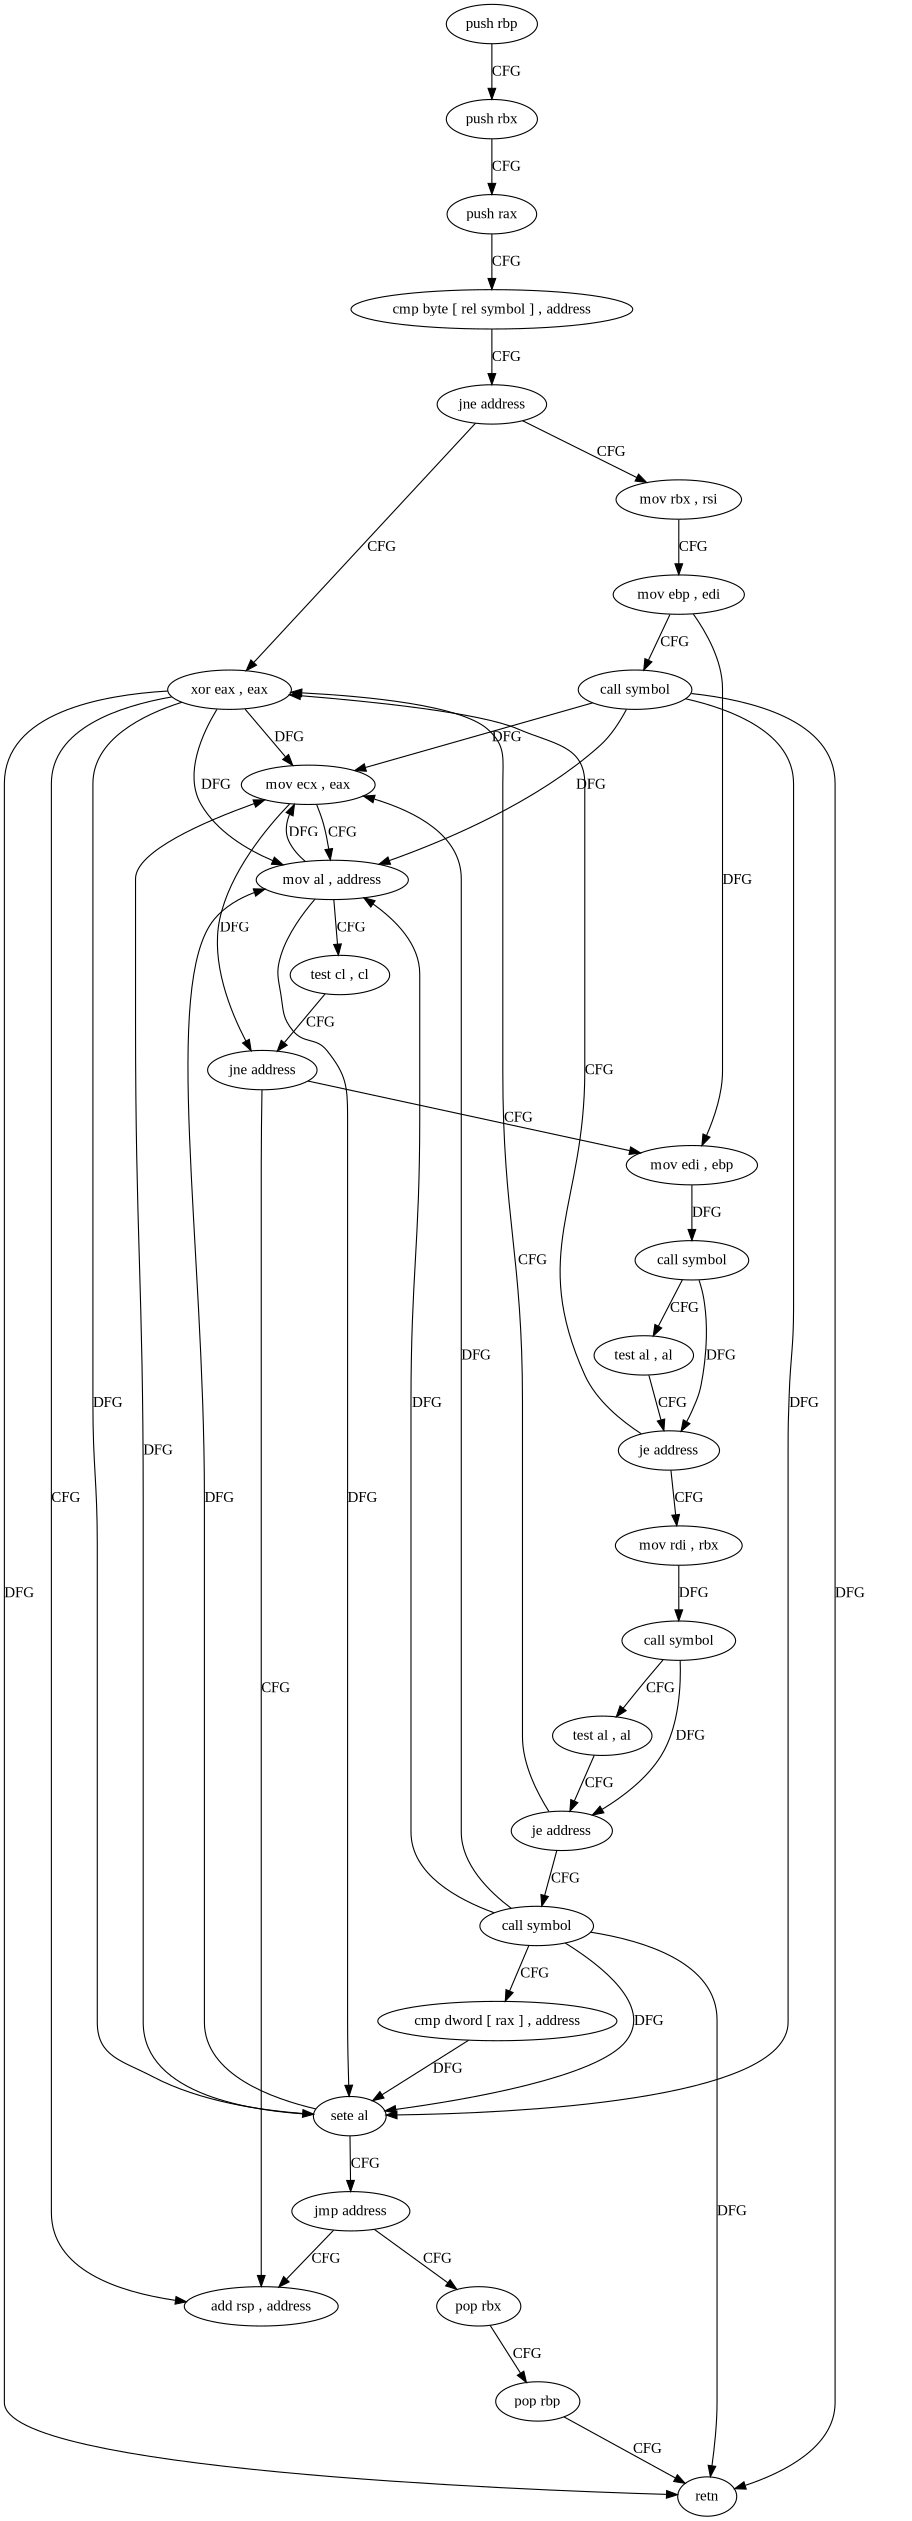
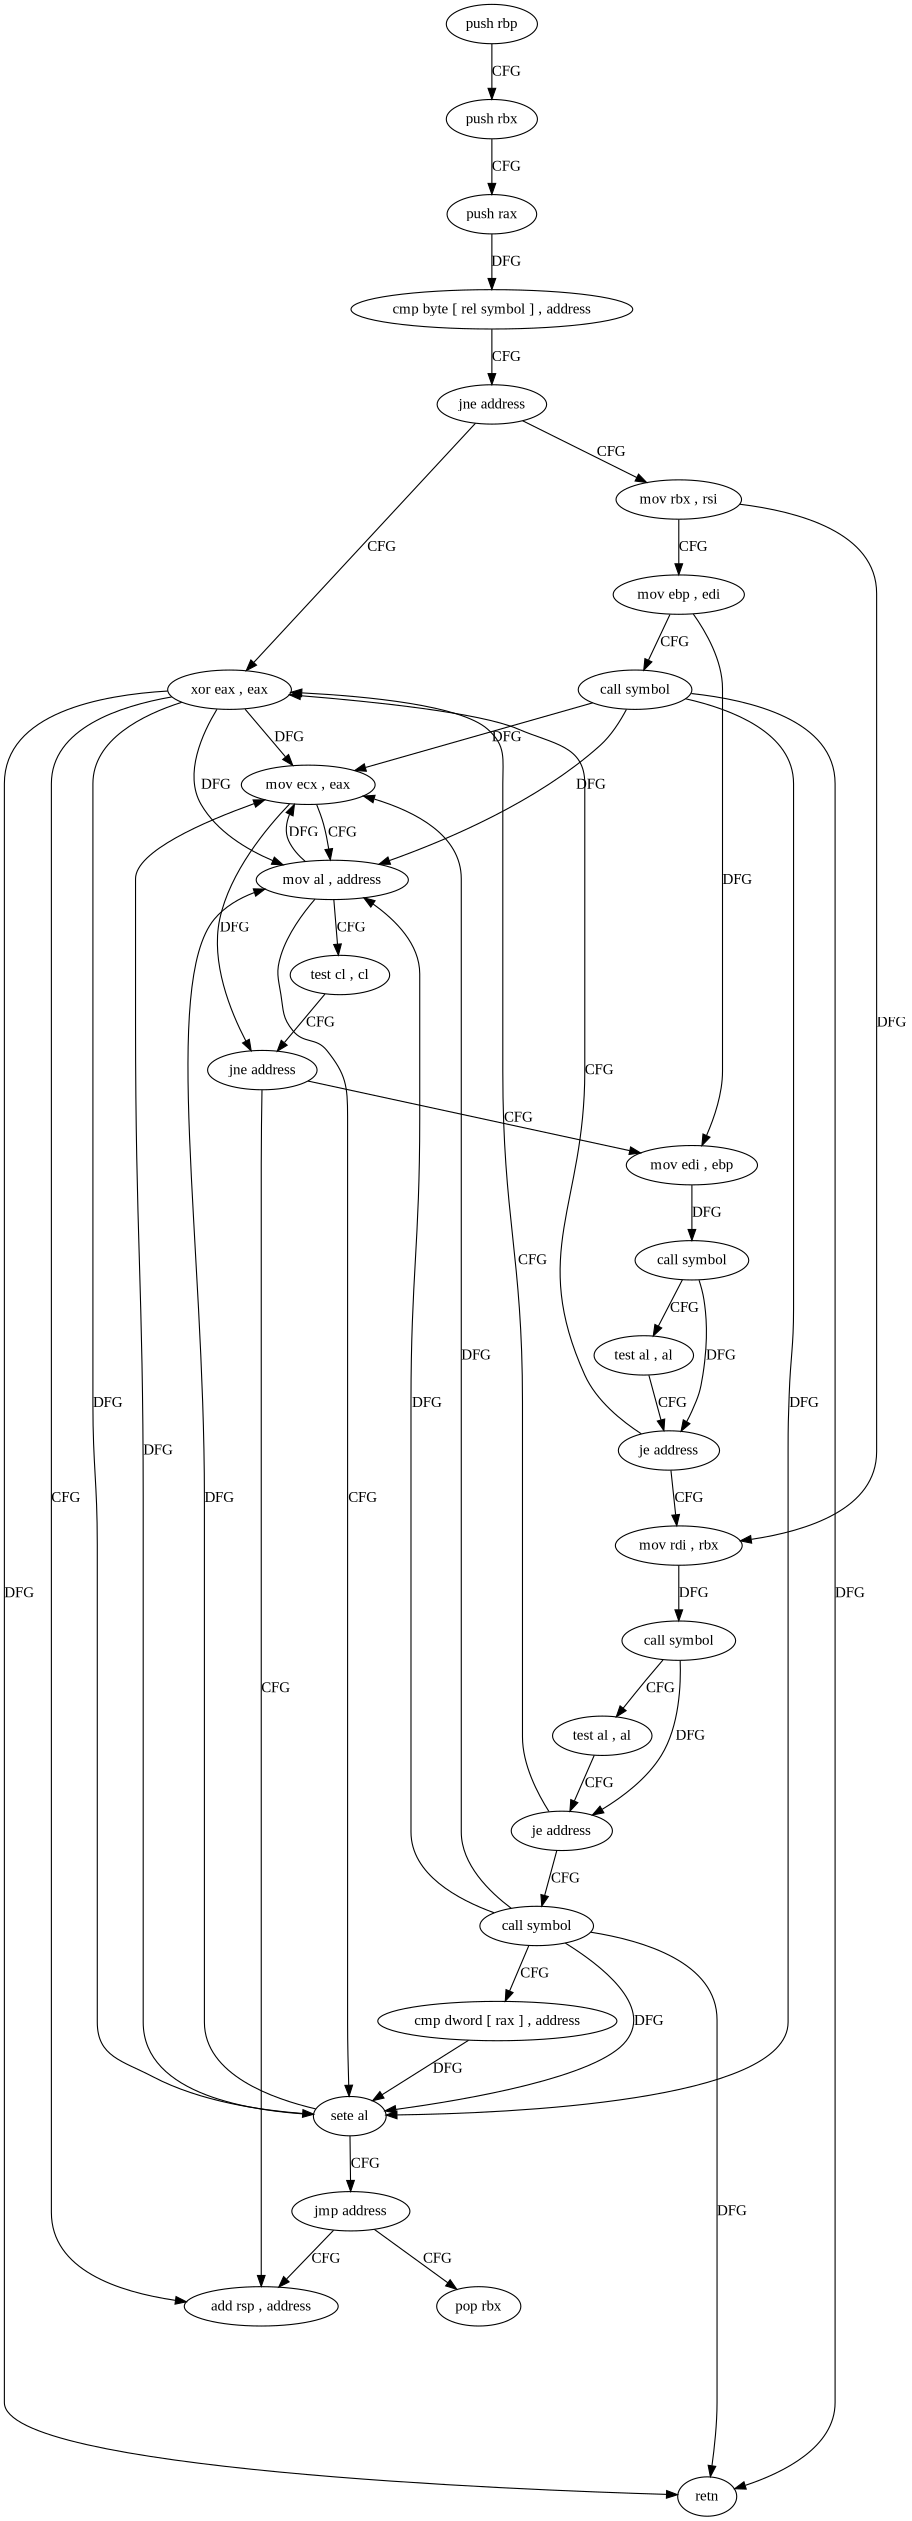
(507, 262) -> (507, 262)
none -> (877, 1017)
(363, 1498) -> (363, 1498)
(538, 2401) -> none
